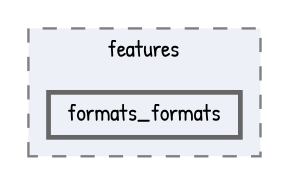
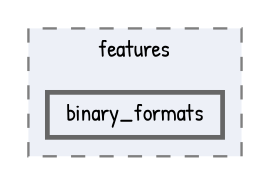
(144, 115) -> (135, 115)
